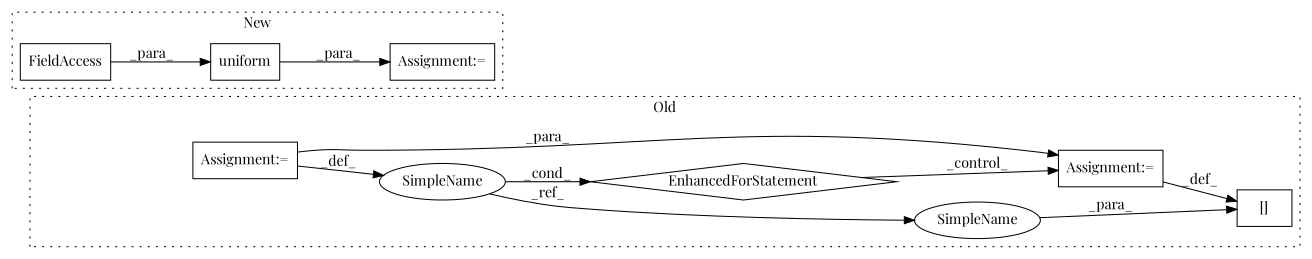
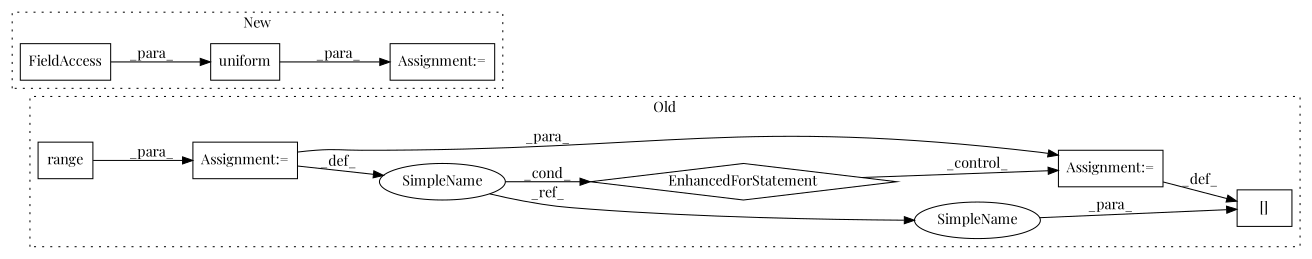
none -> (65, 160)
